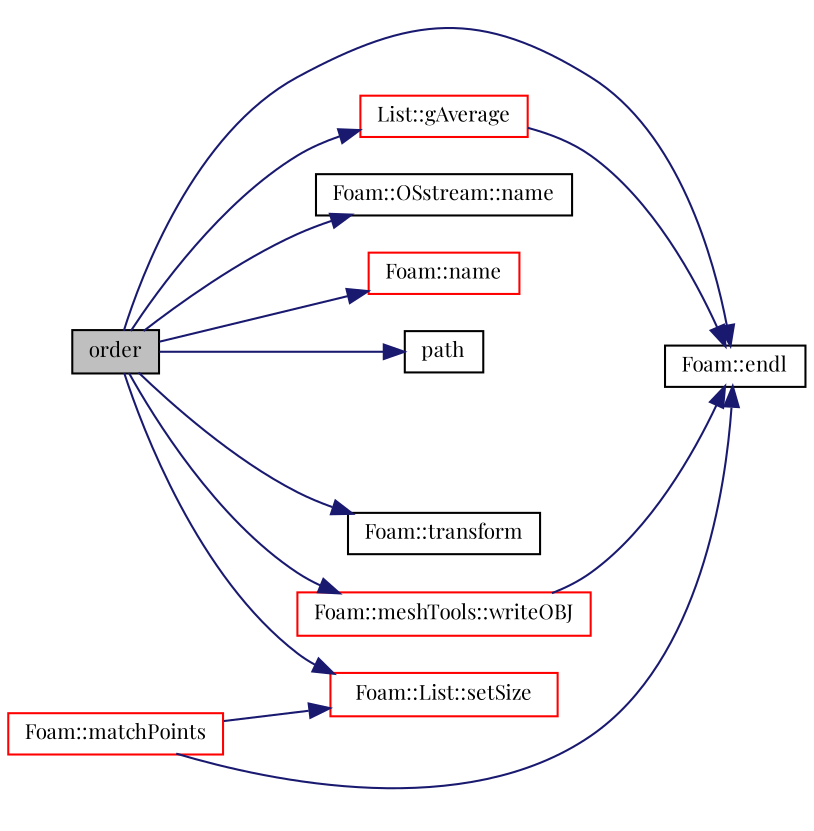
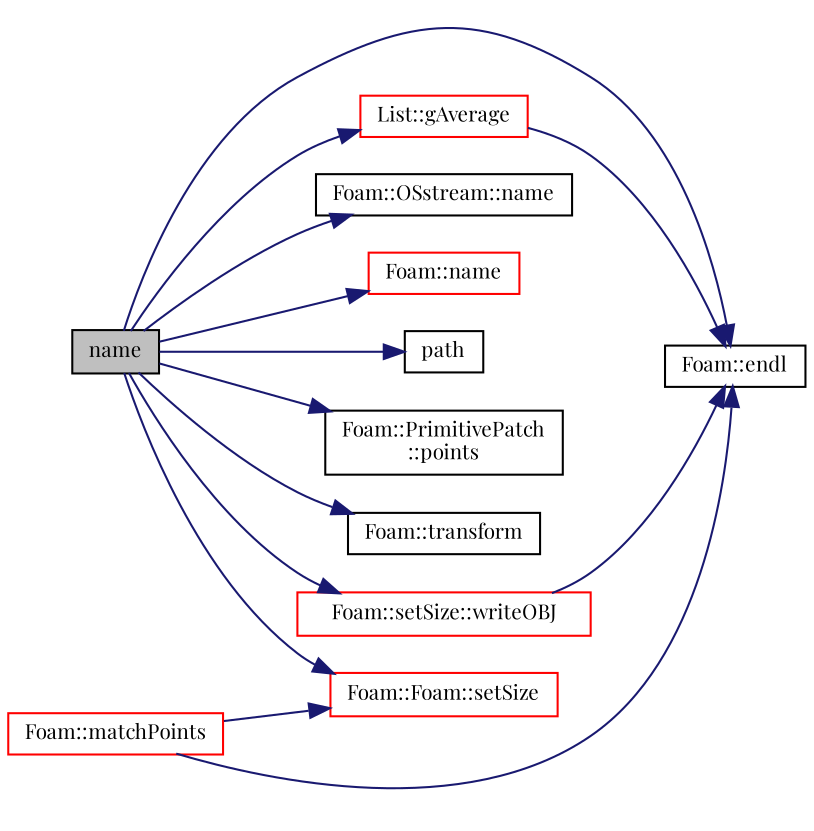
(116, 352) -> (116, 352)
none -> (444, 443)
(444, 614) -> (444, 614)
(444, 695) -> (444, 695)
